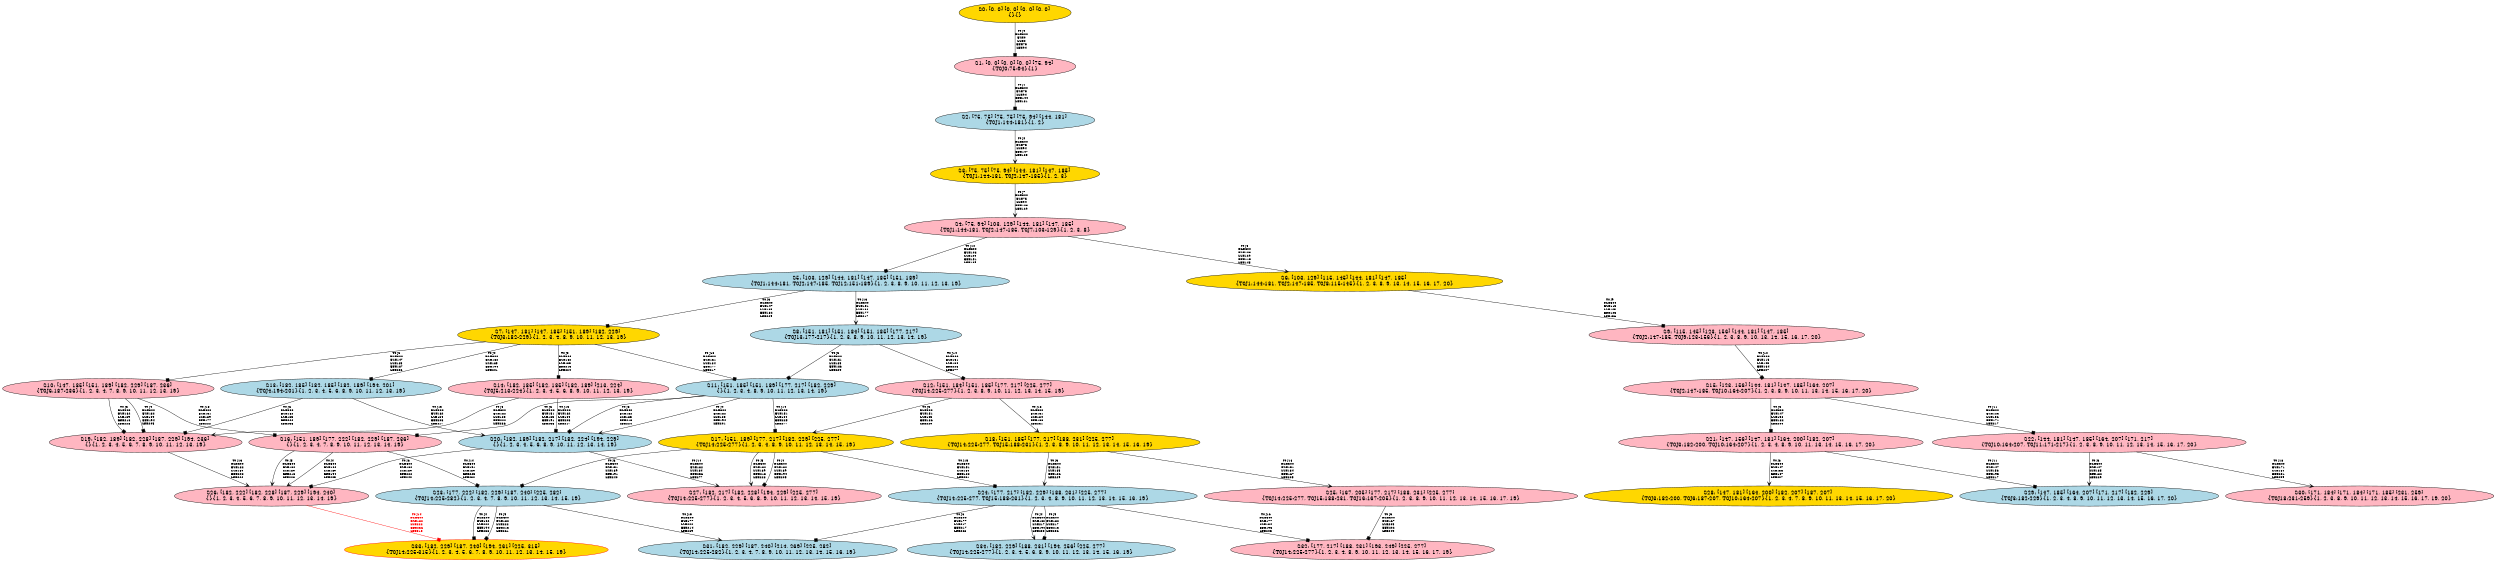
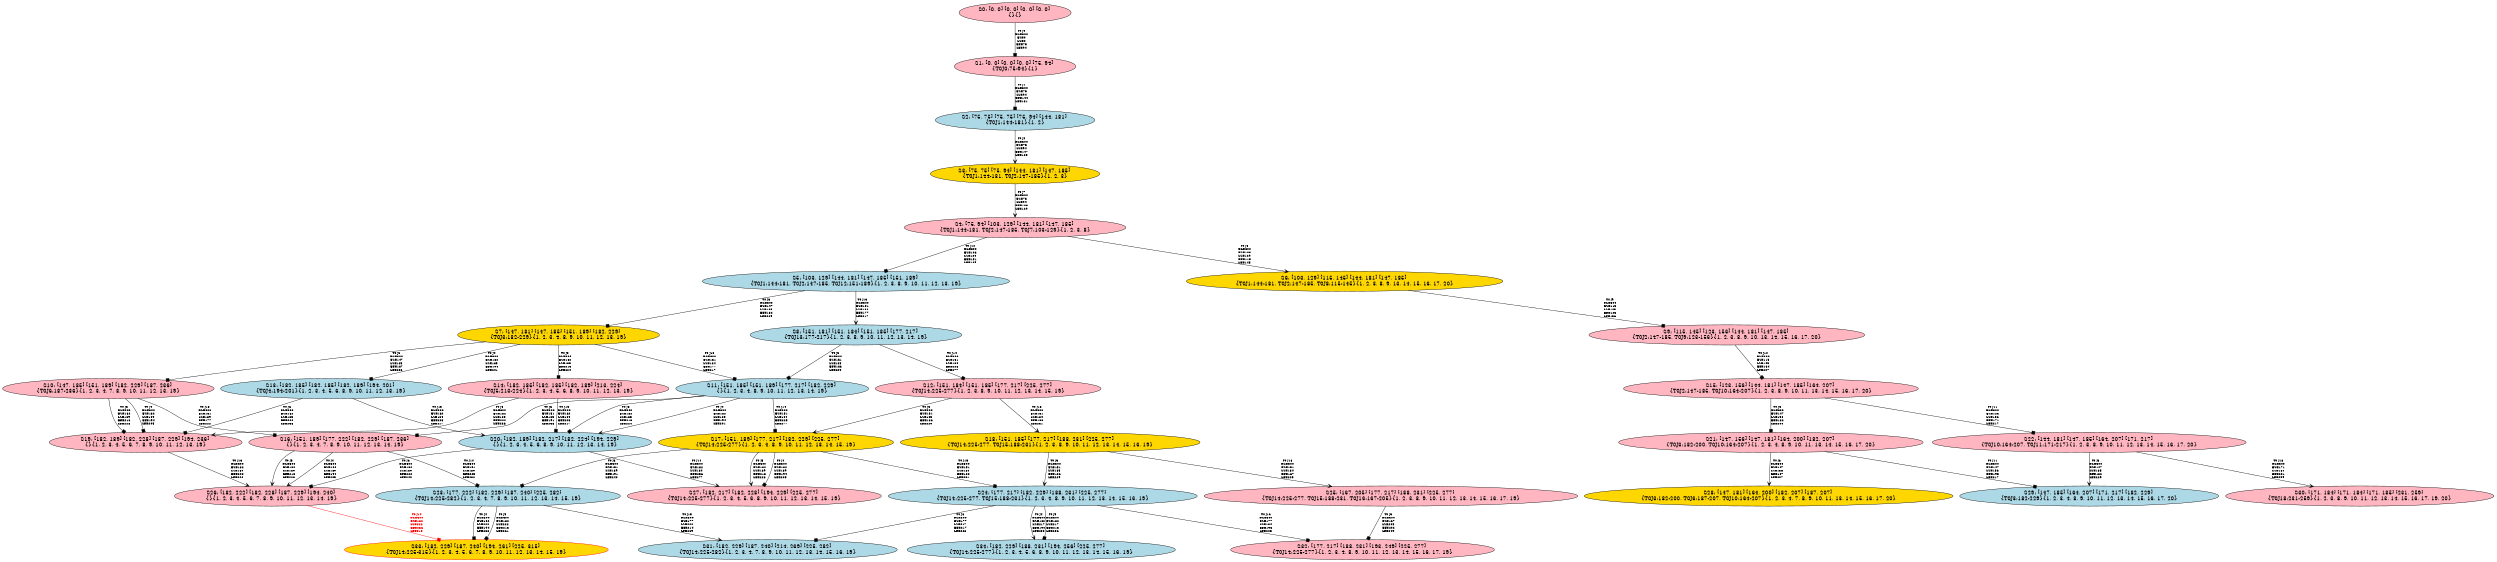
(1015, 13) -> (1015, 13)
